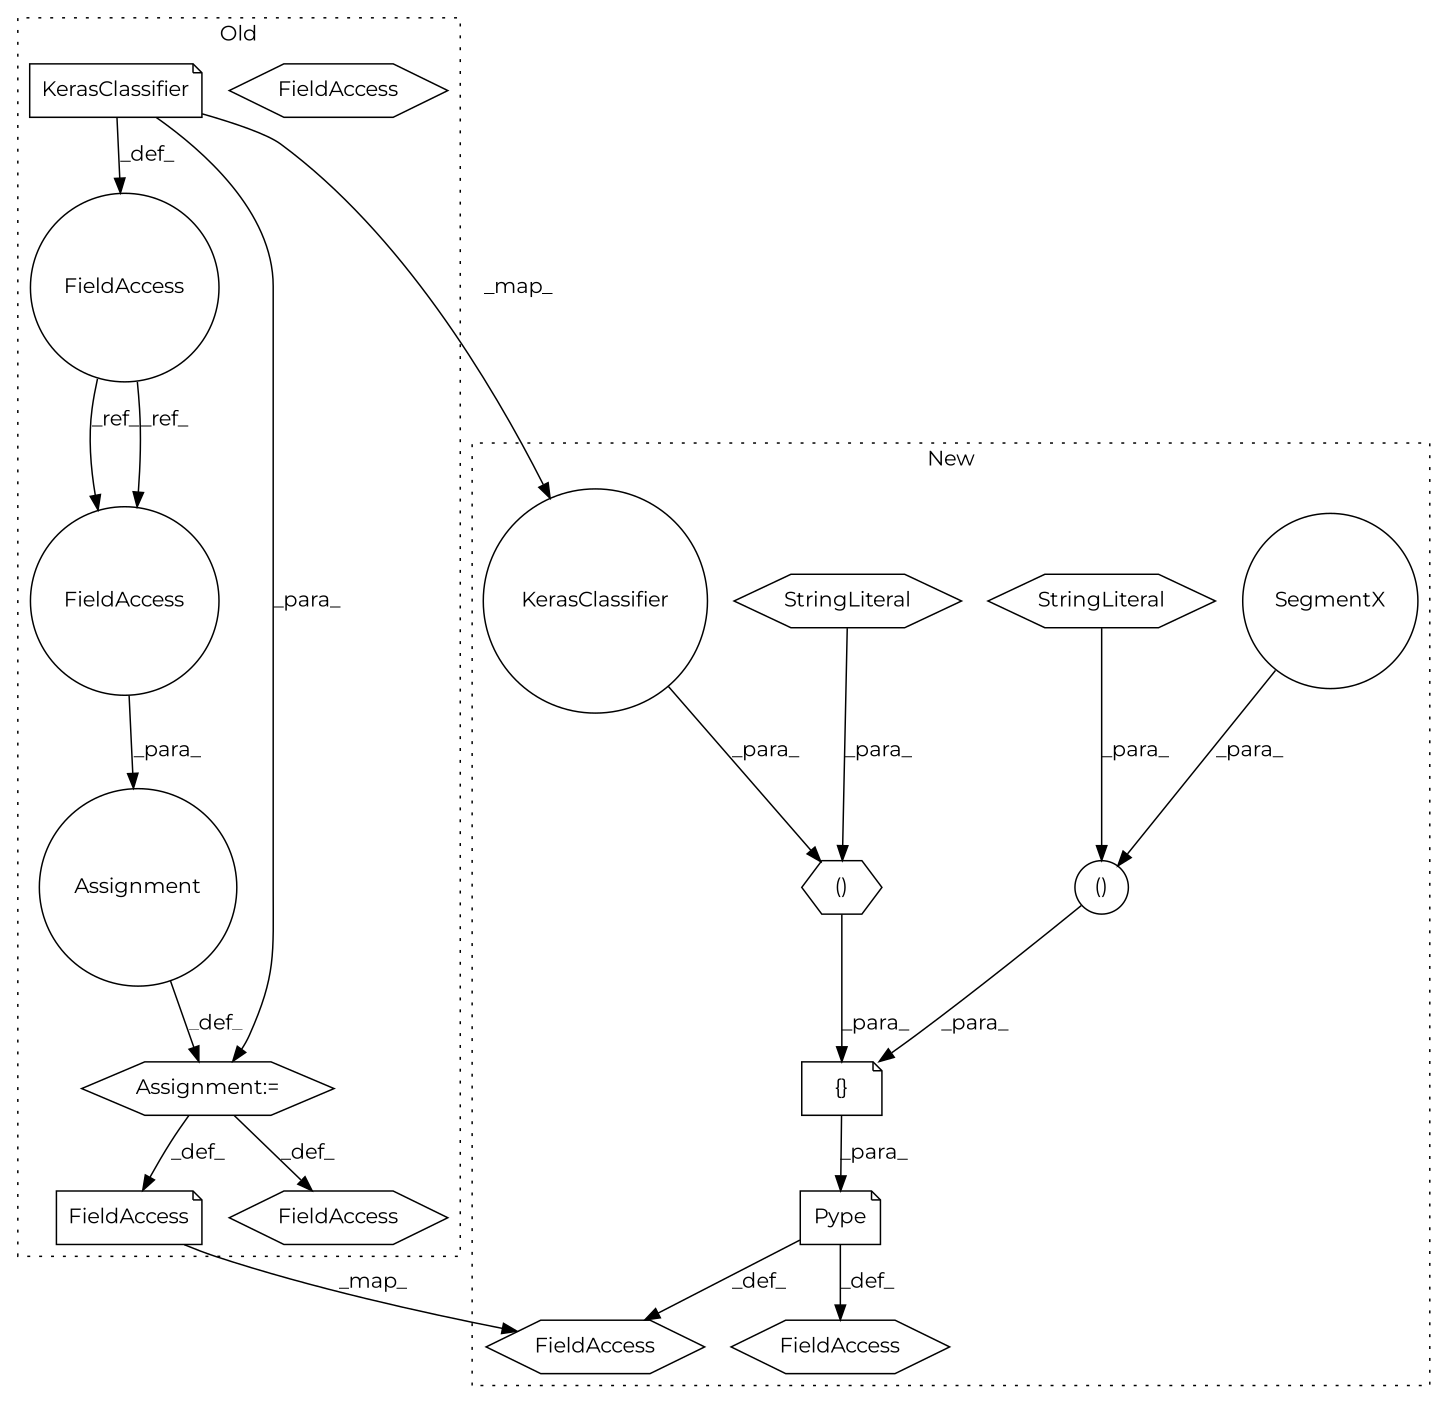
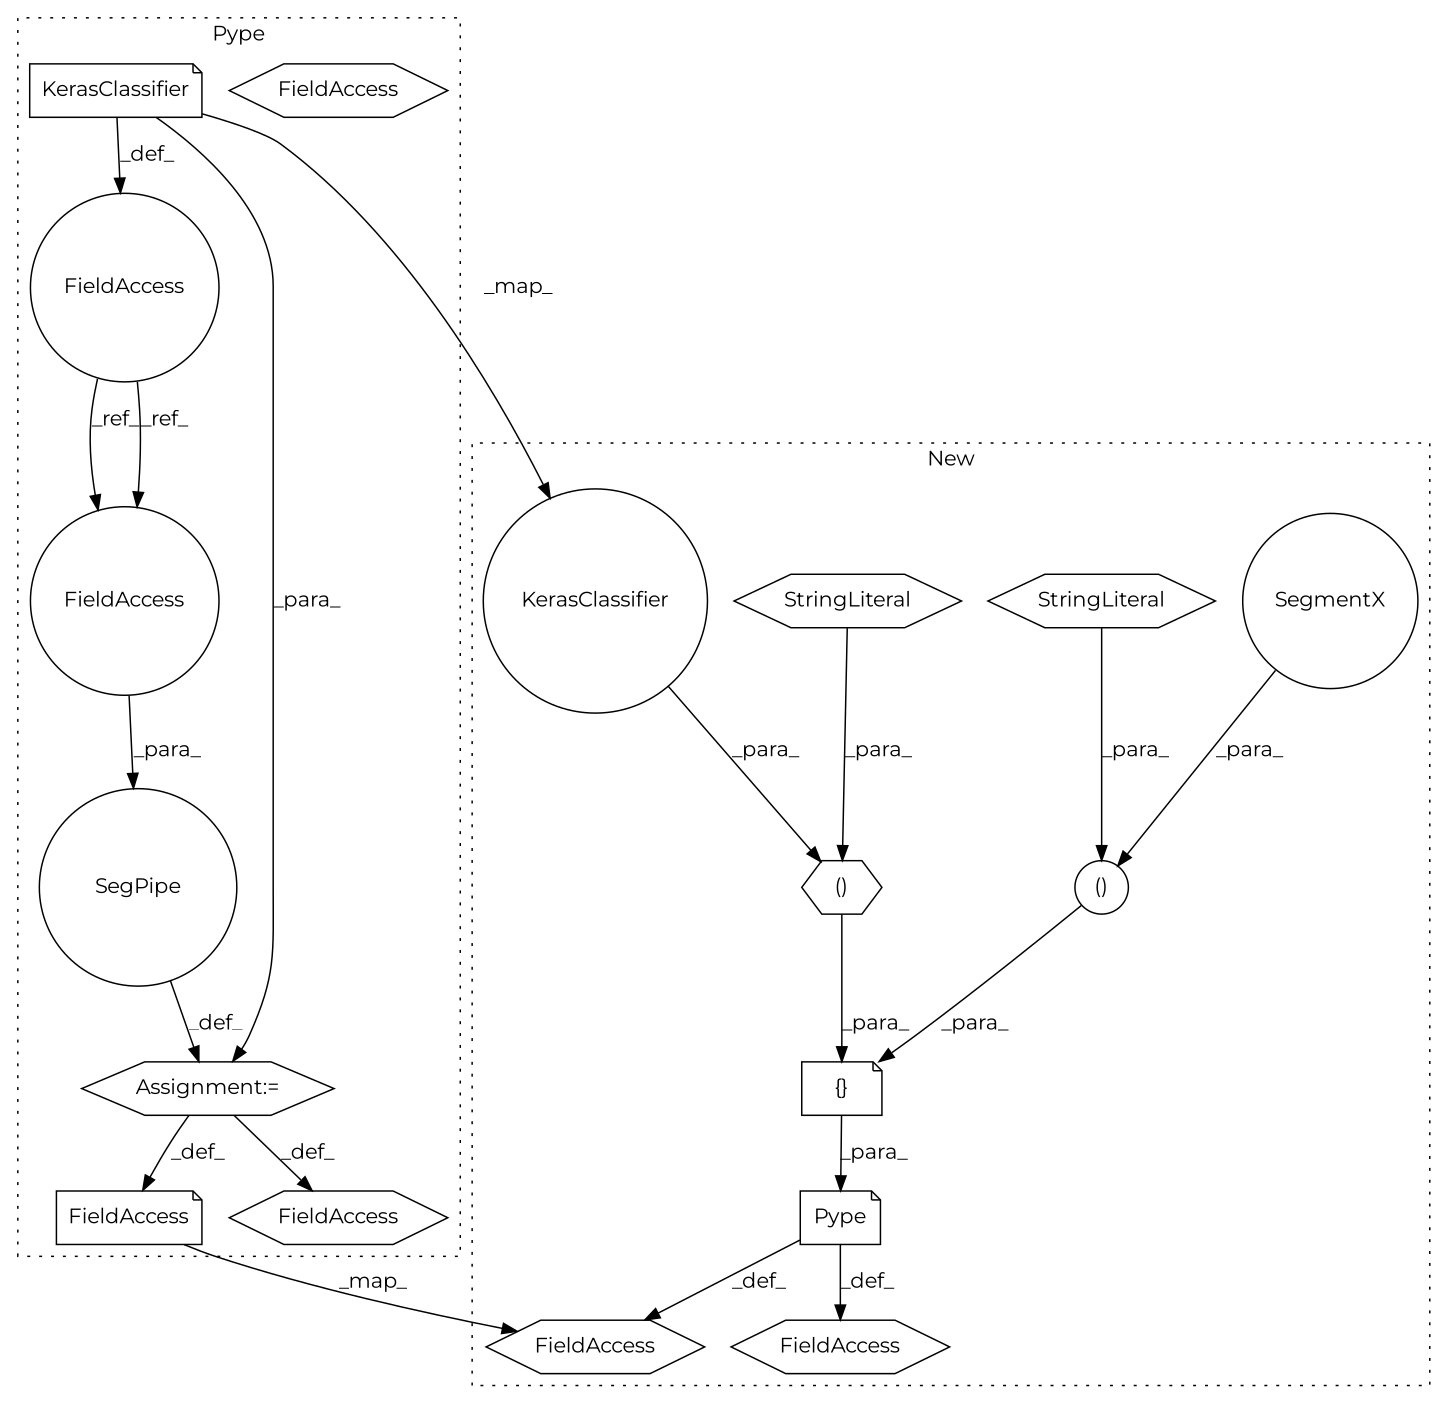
(239, 35) -> (239, 35)
(138, 887) -> (138, 887)
